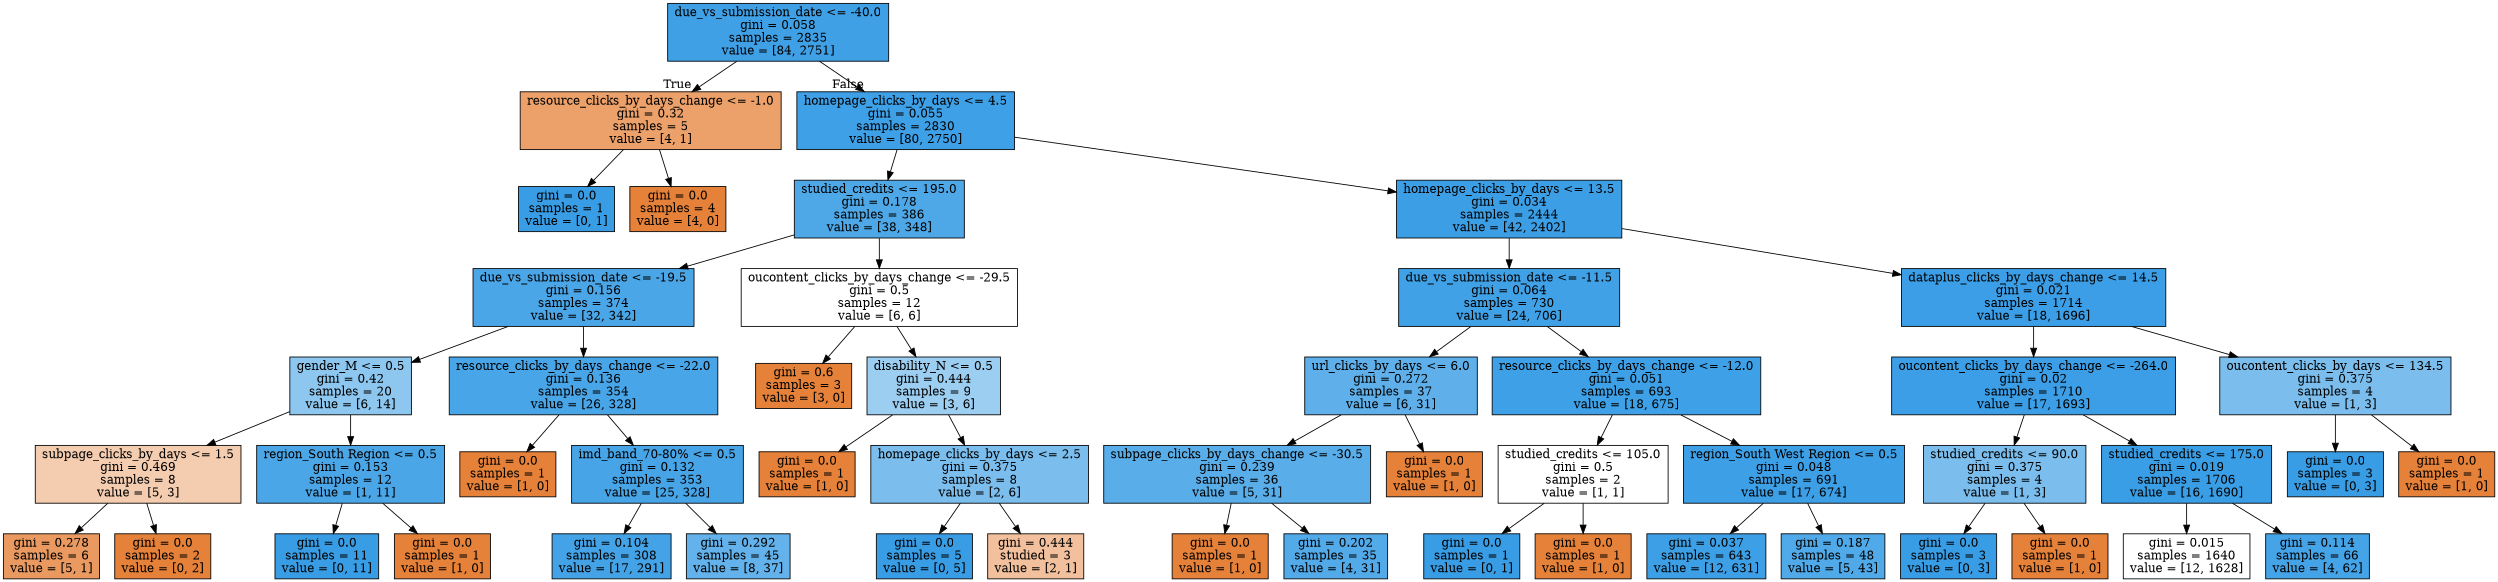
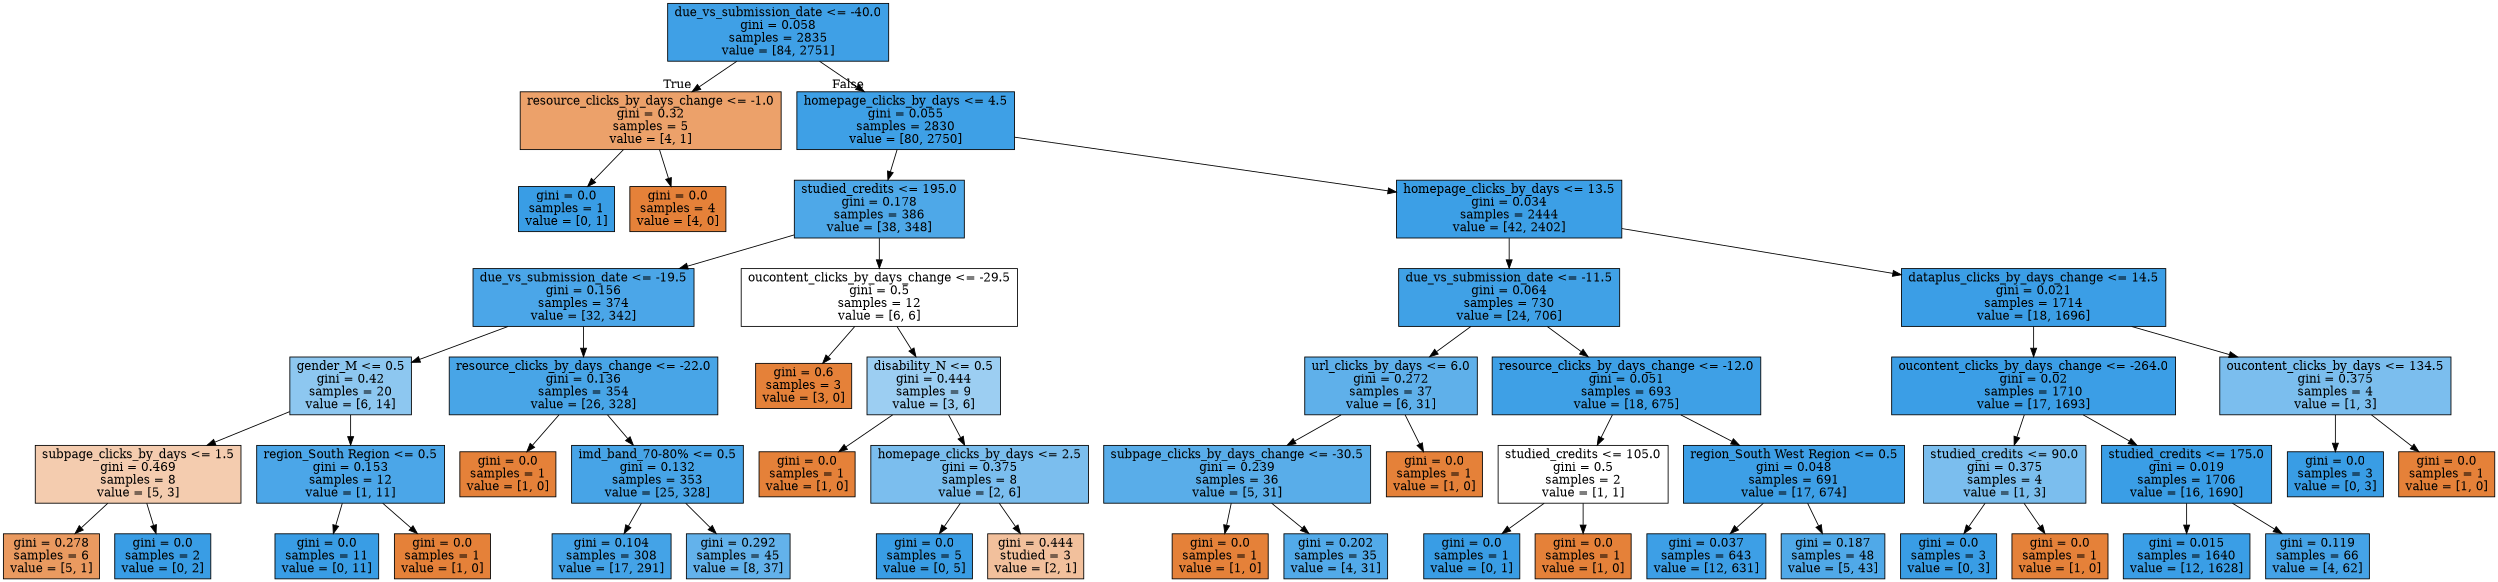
(163, 556) -> (163, 556)
(2187, 556) -> (2187, 556)
(2318, 556) -> (2318, 556)
